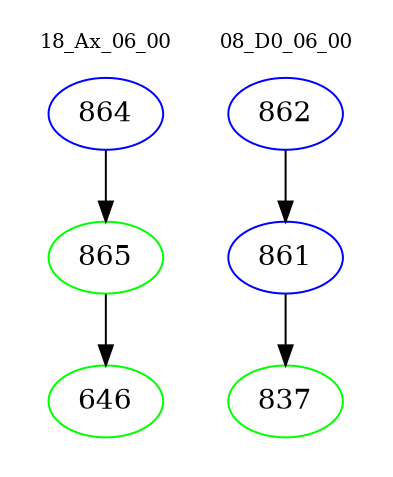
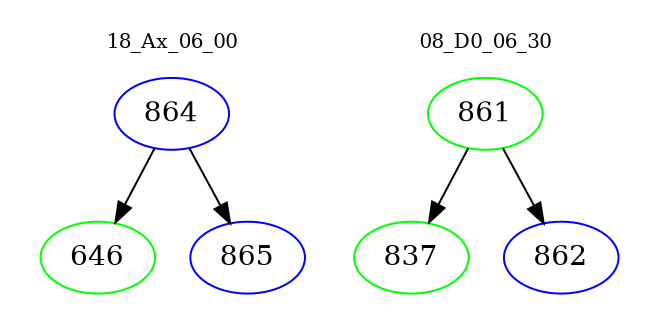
(287, 43) -> (486, 43)
(286, 176) -> (518, 177)
(106, 258) -> (248, 258)
(286, 258) -> (485, 114)
(106, 320) -> (140, 176)
